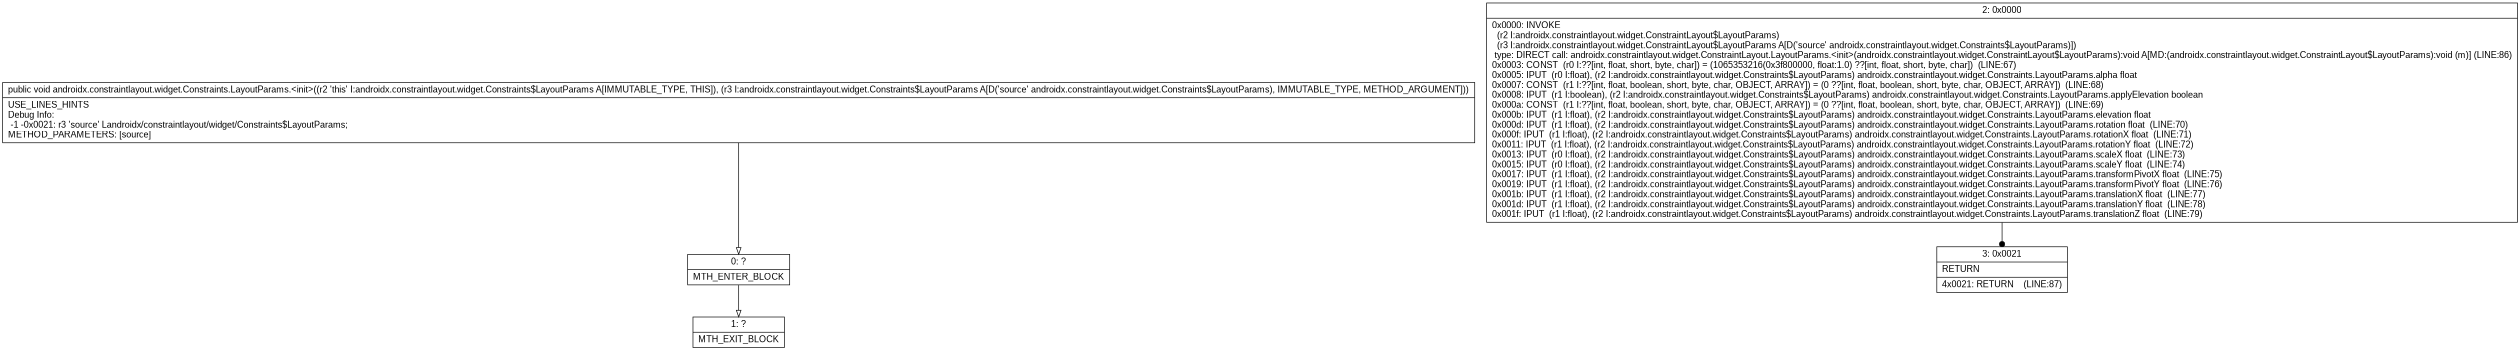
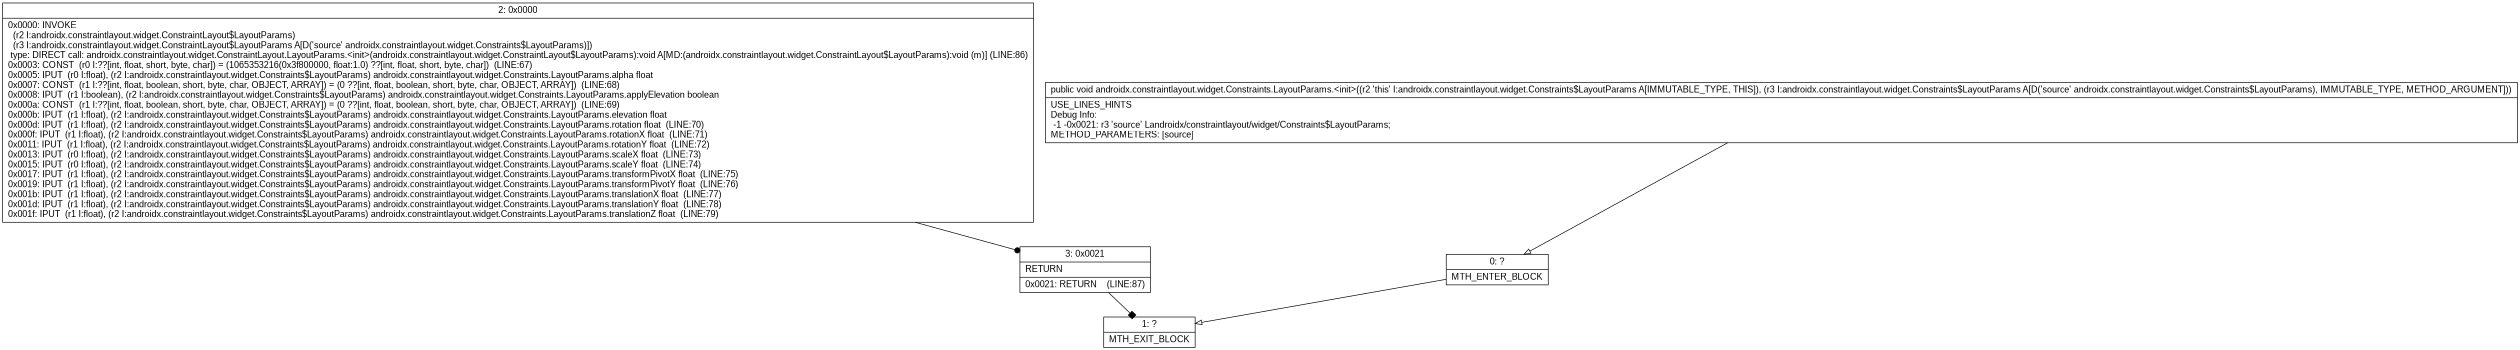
(2002, 285) -> (1085, 285)
none -> (1119, 302)
